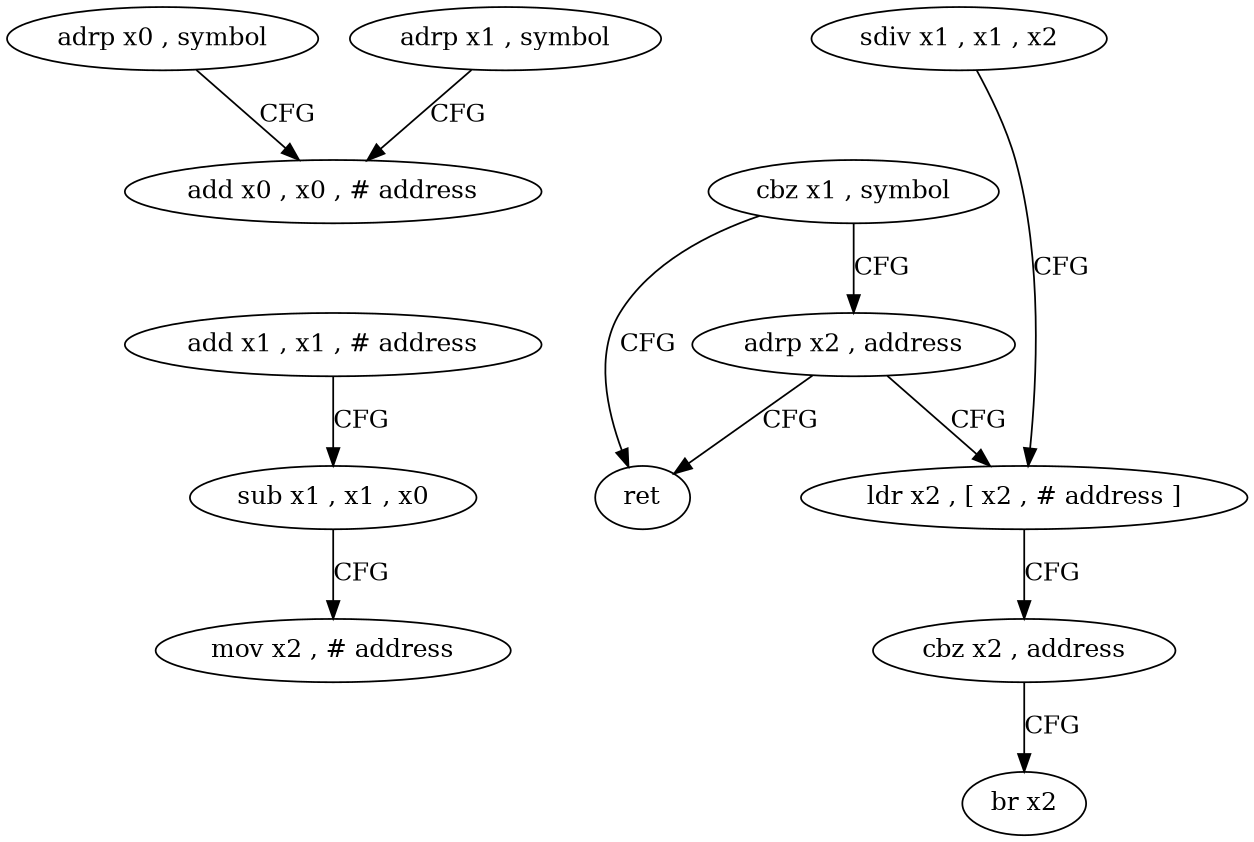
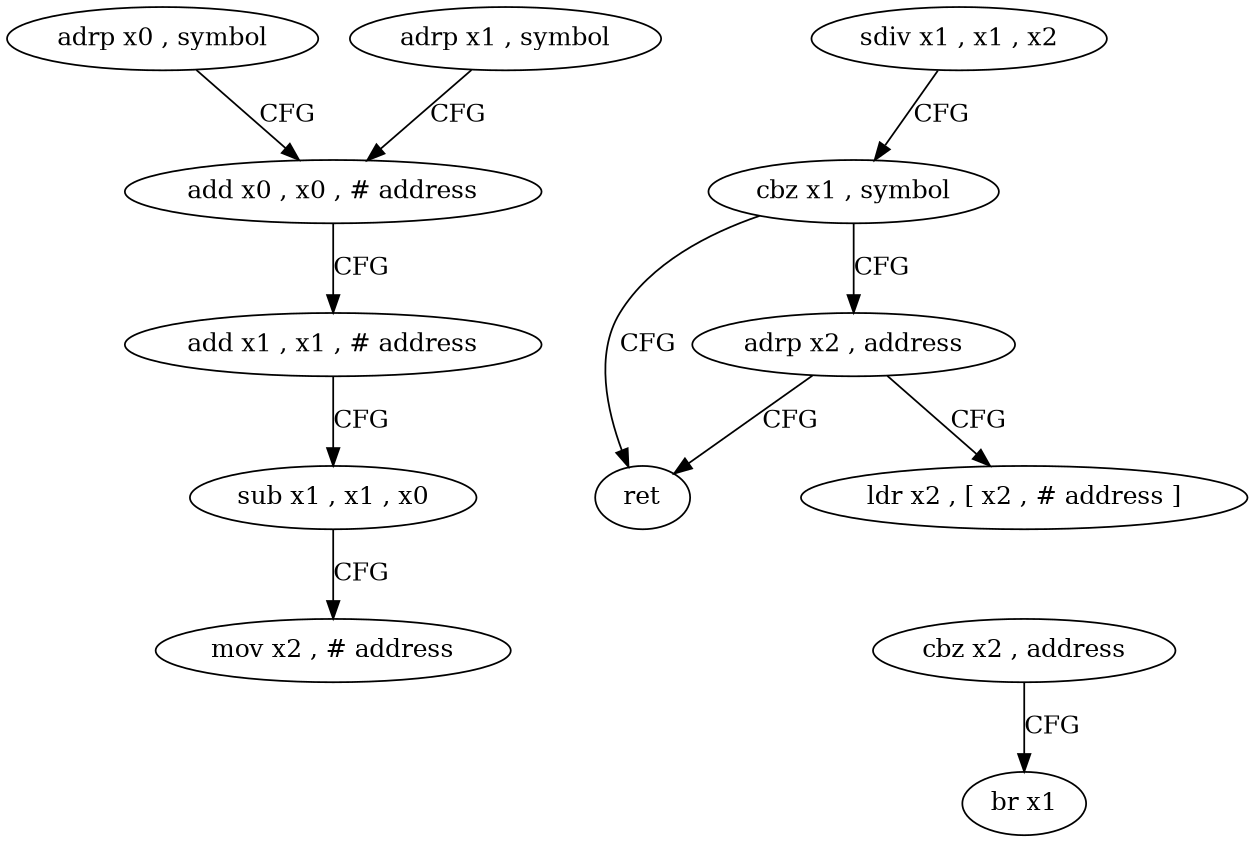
(1032, 254) -> (912, 108)
none -> (333, 259)
(1024, 565) -> none
(1024, 804) -> (1024, 804)
